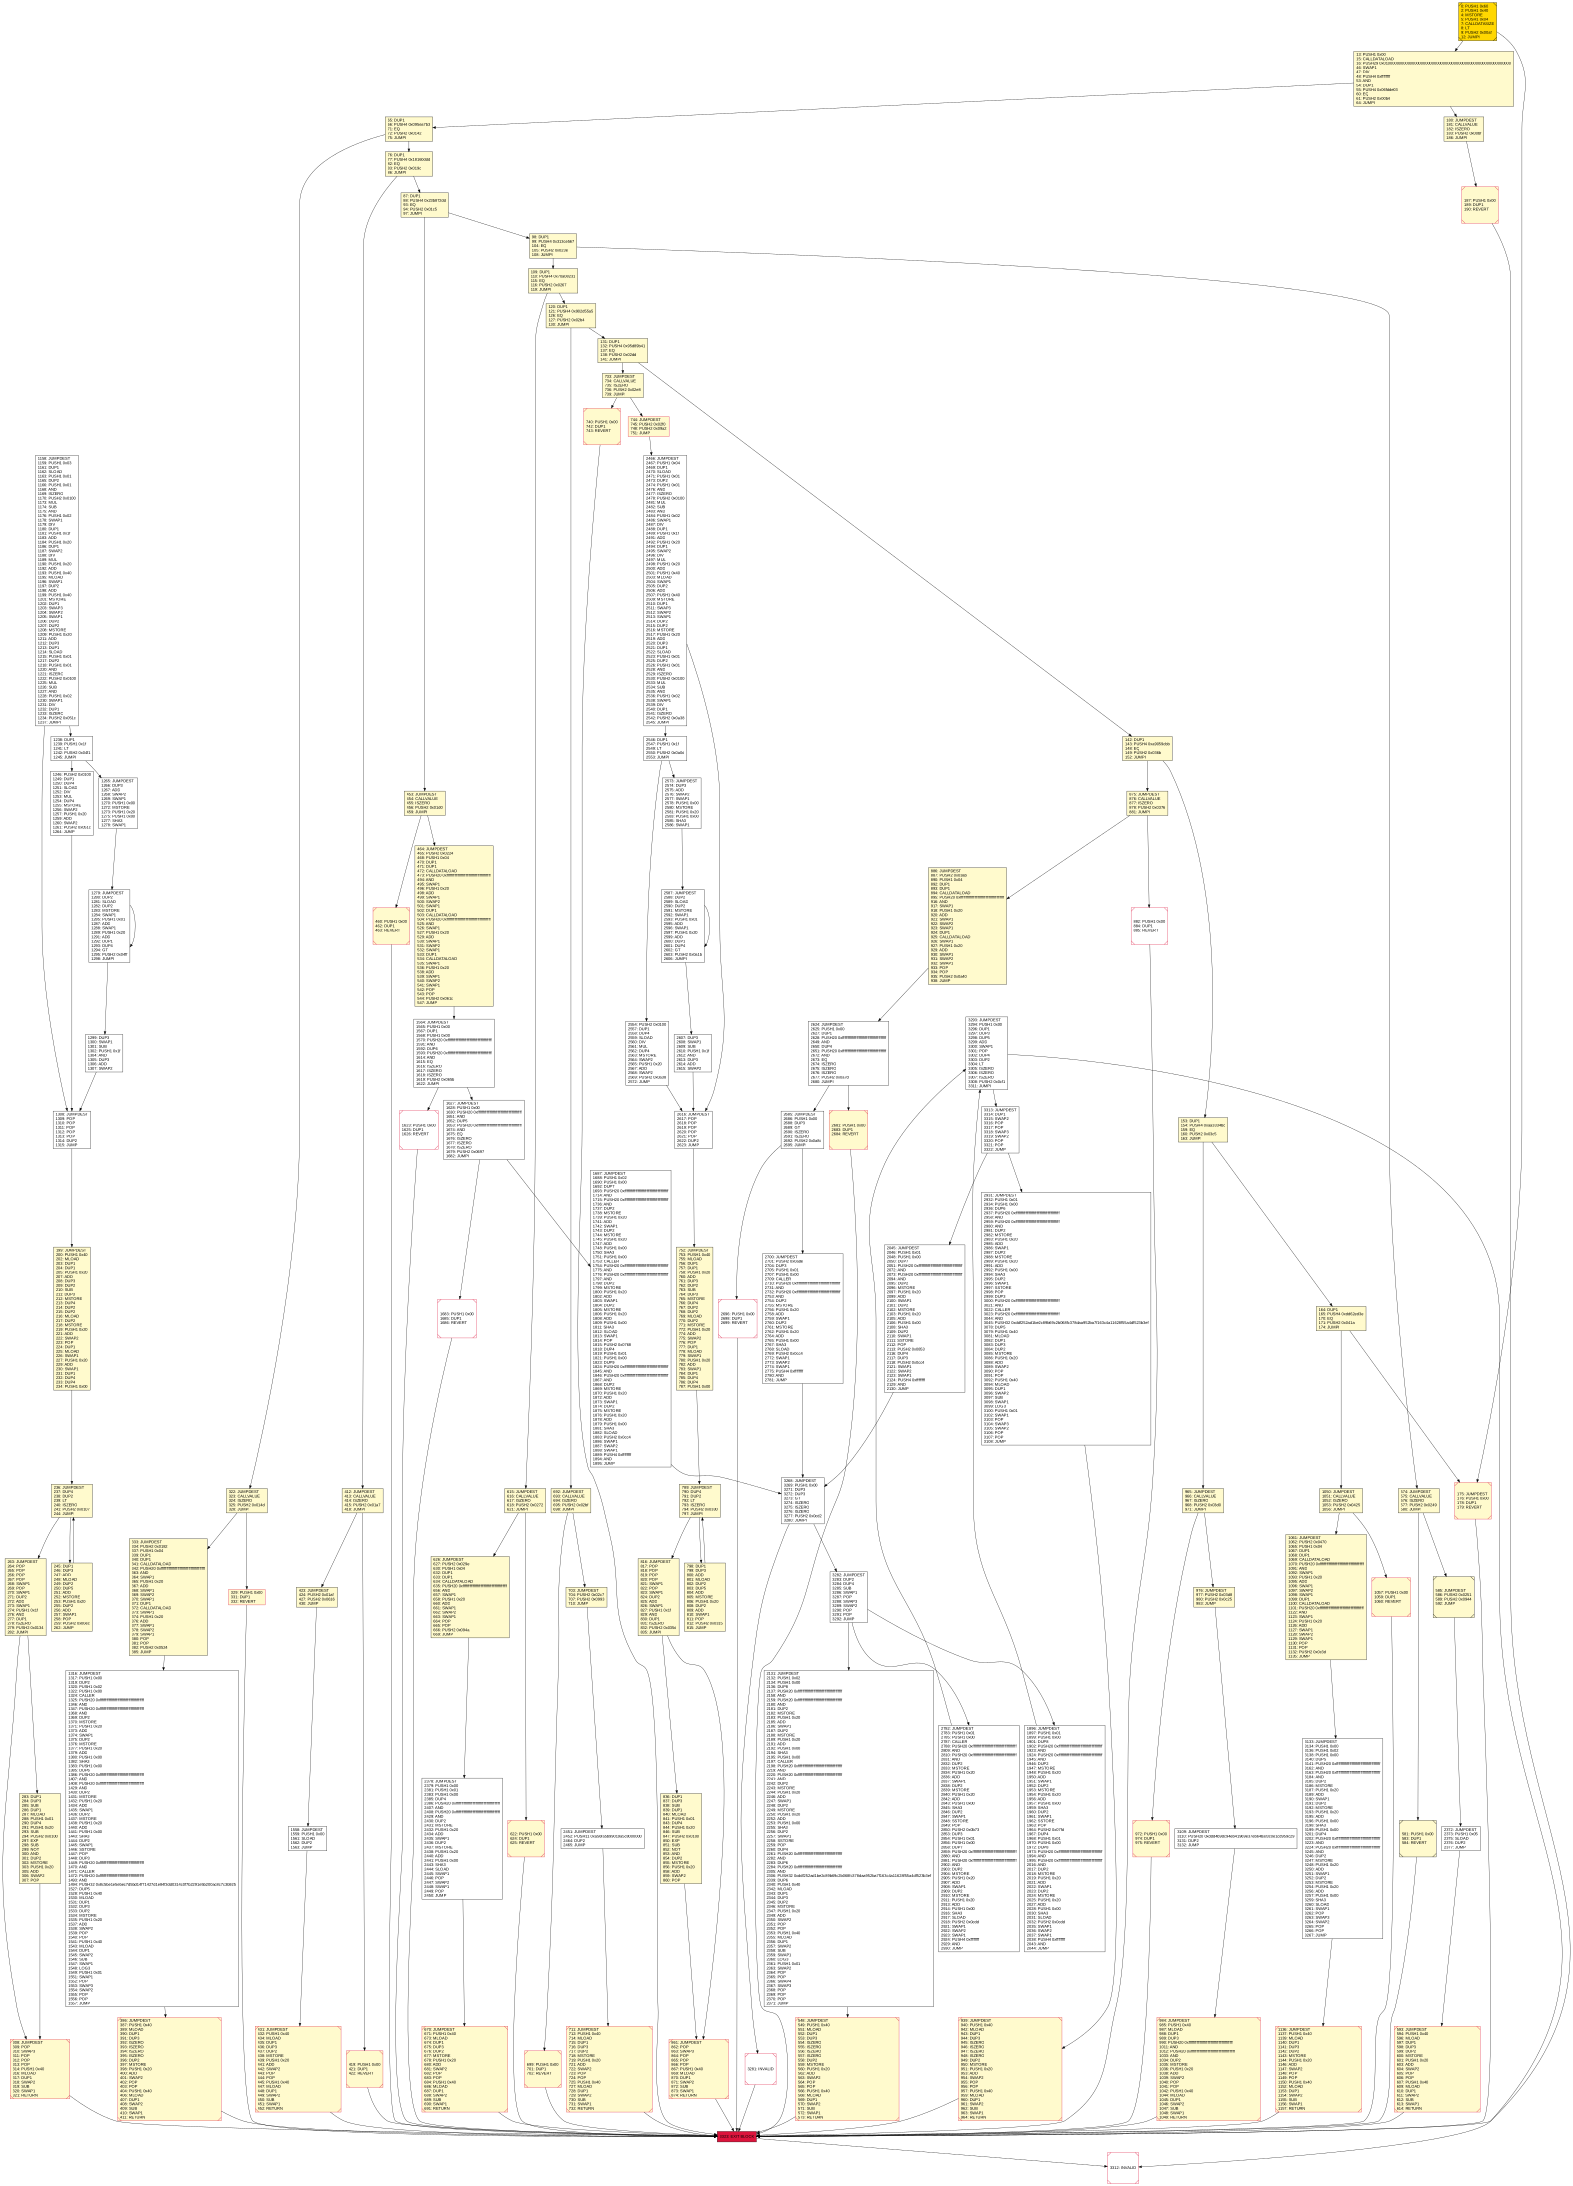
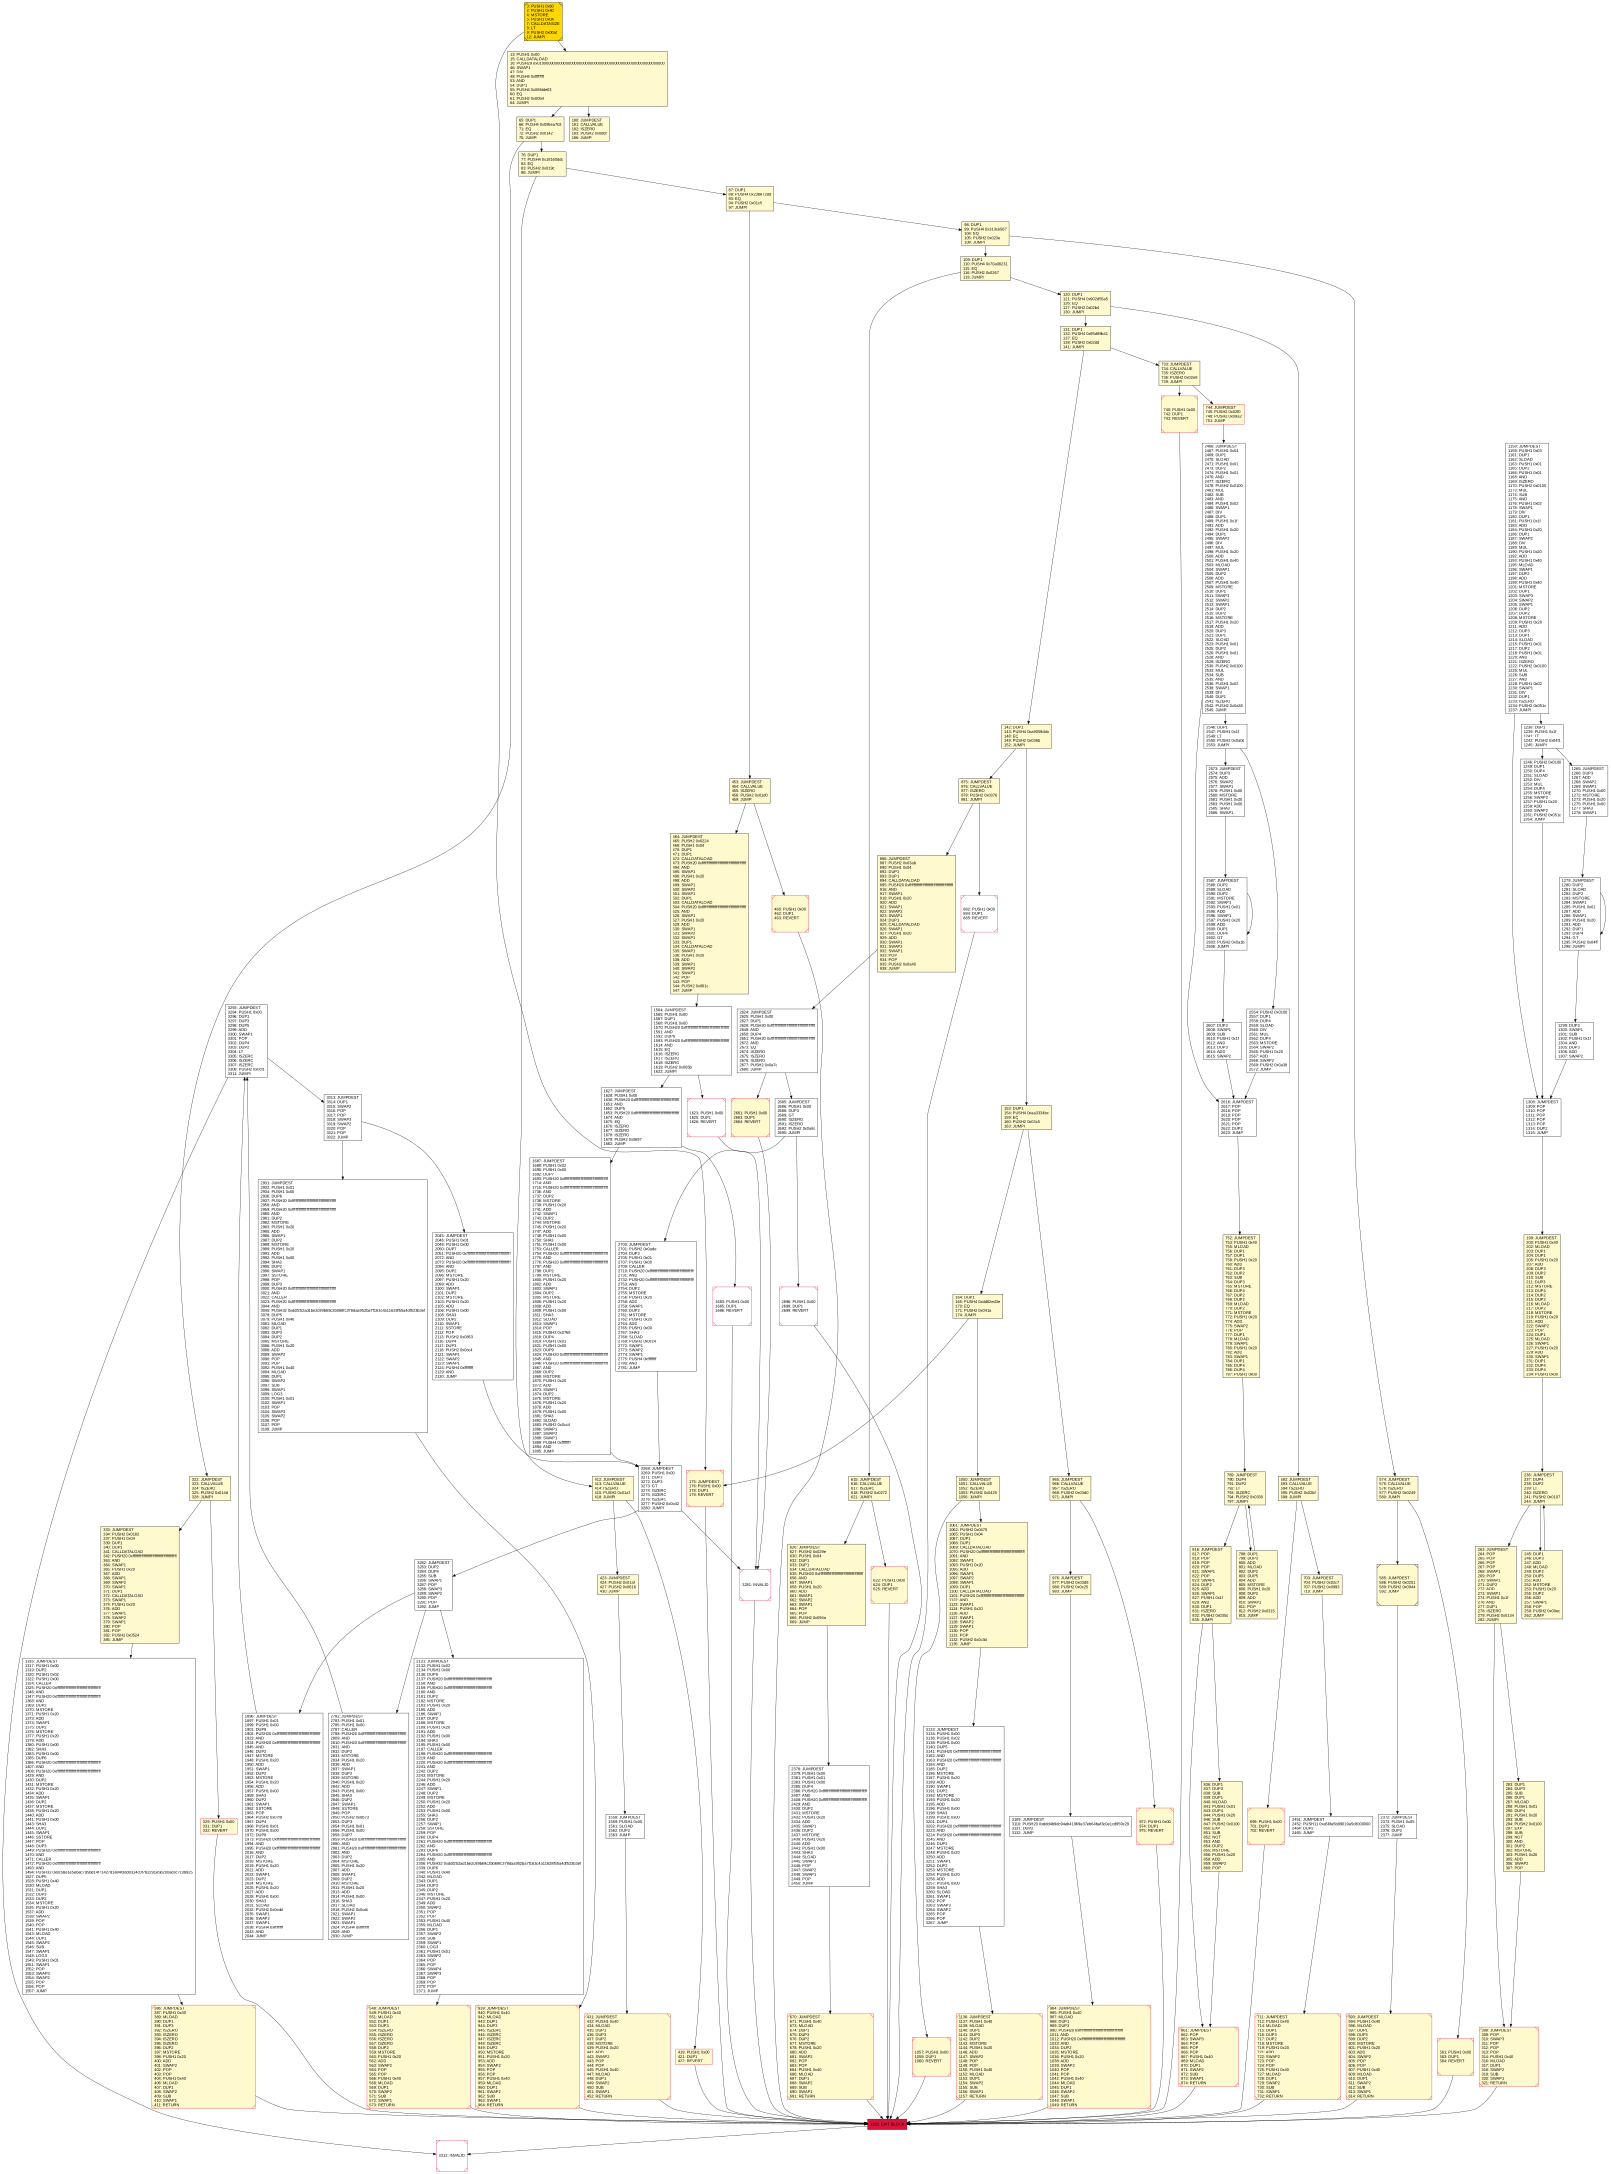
(1480, 205) -> none
(779, 1650) -> (770, 1351)
(402, 1790) -> (760, 1340)
(1418, 1839) -> (1456, 2057)
(365, 2069) -> (694, 2057)
